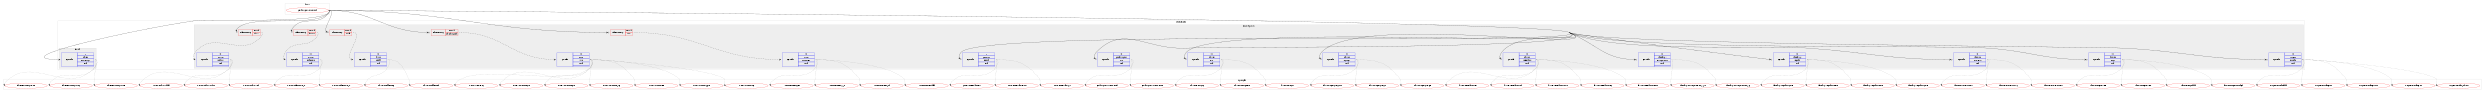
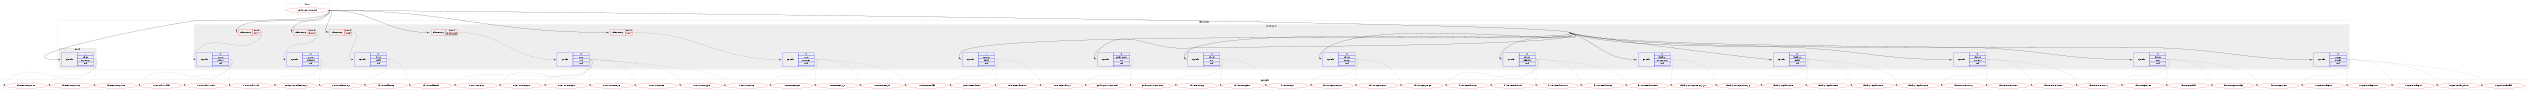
(296, 86) -> (296, 86)
none -> (1963, 86)
